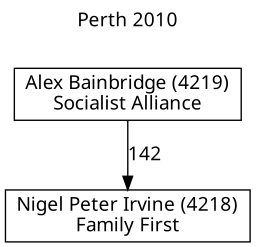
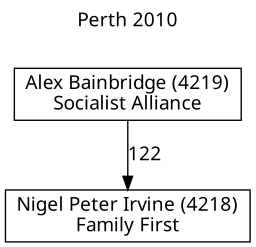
(145, 155) -> (145, 155)
